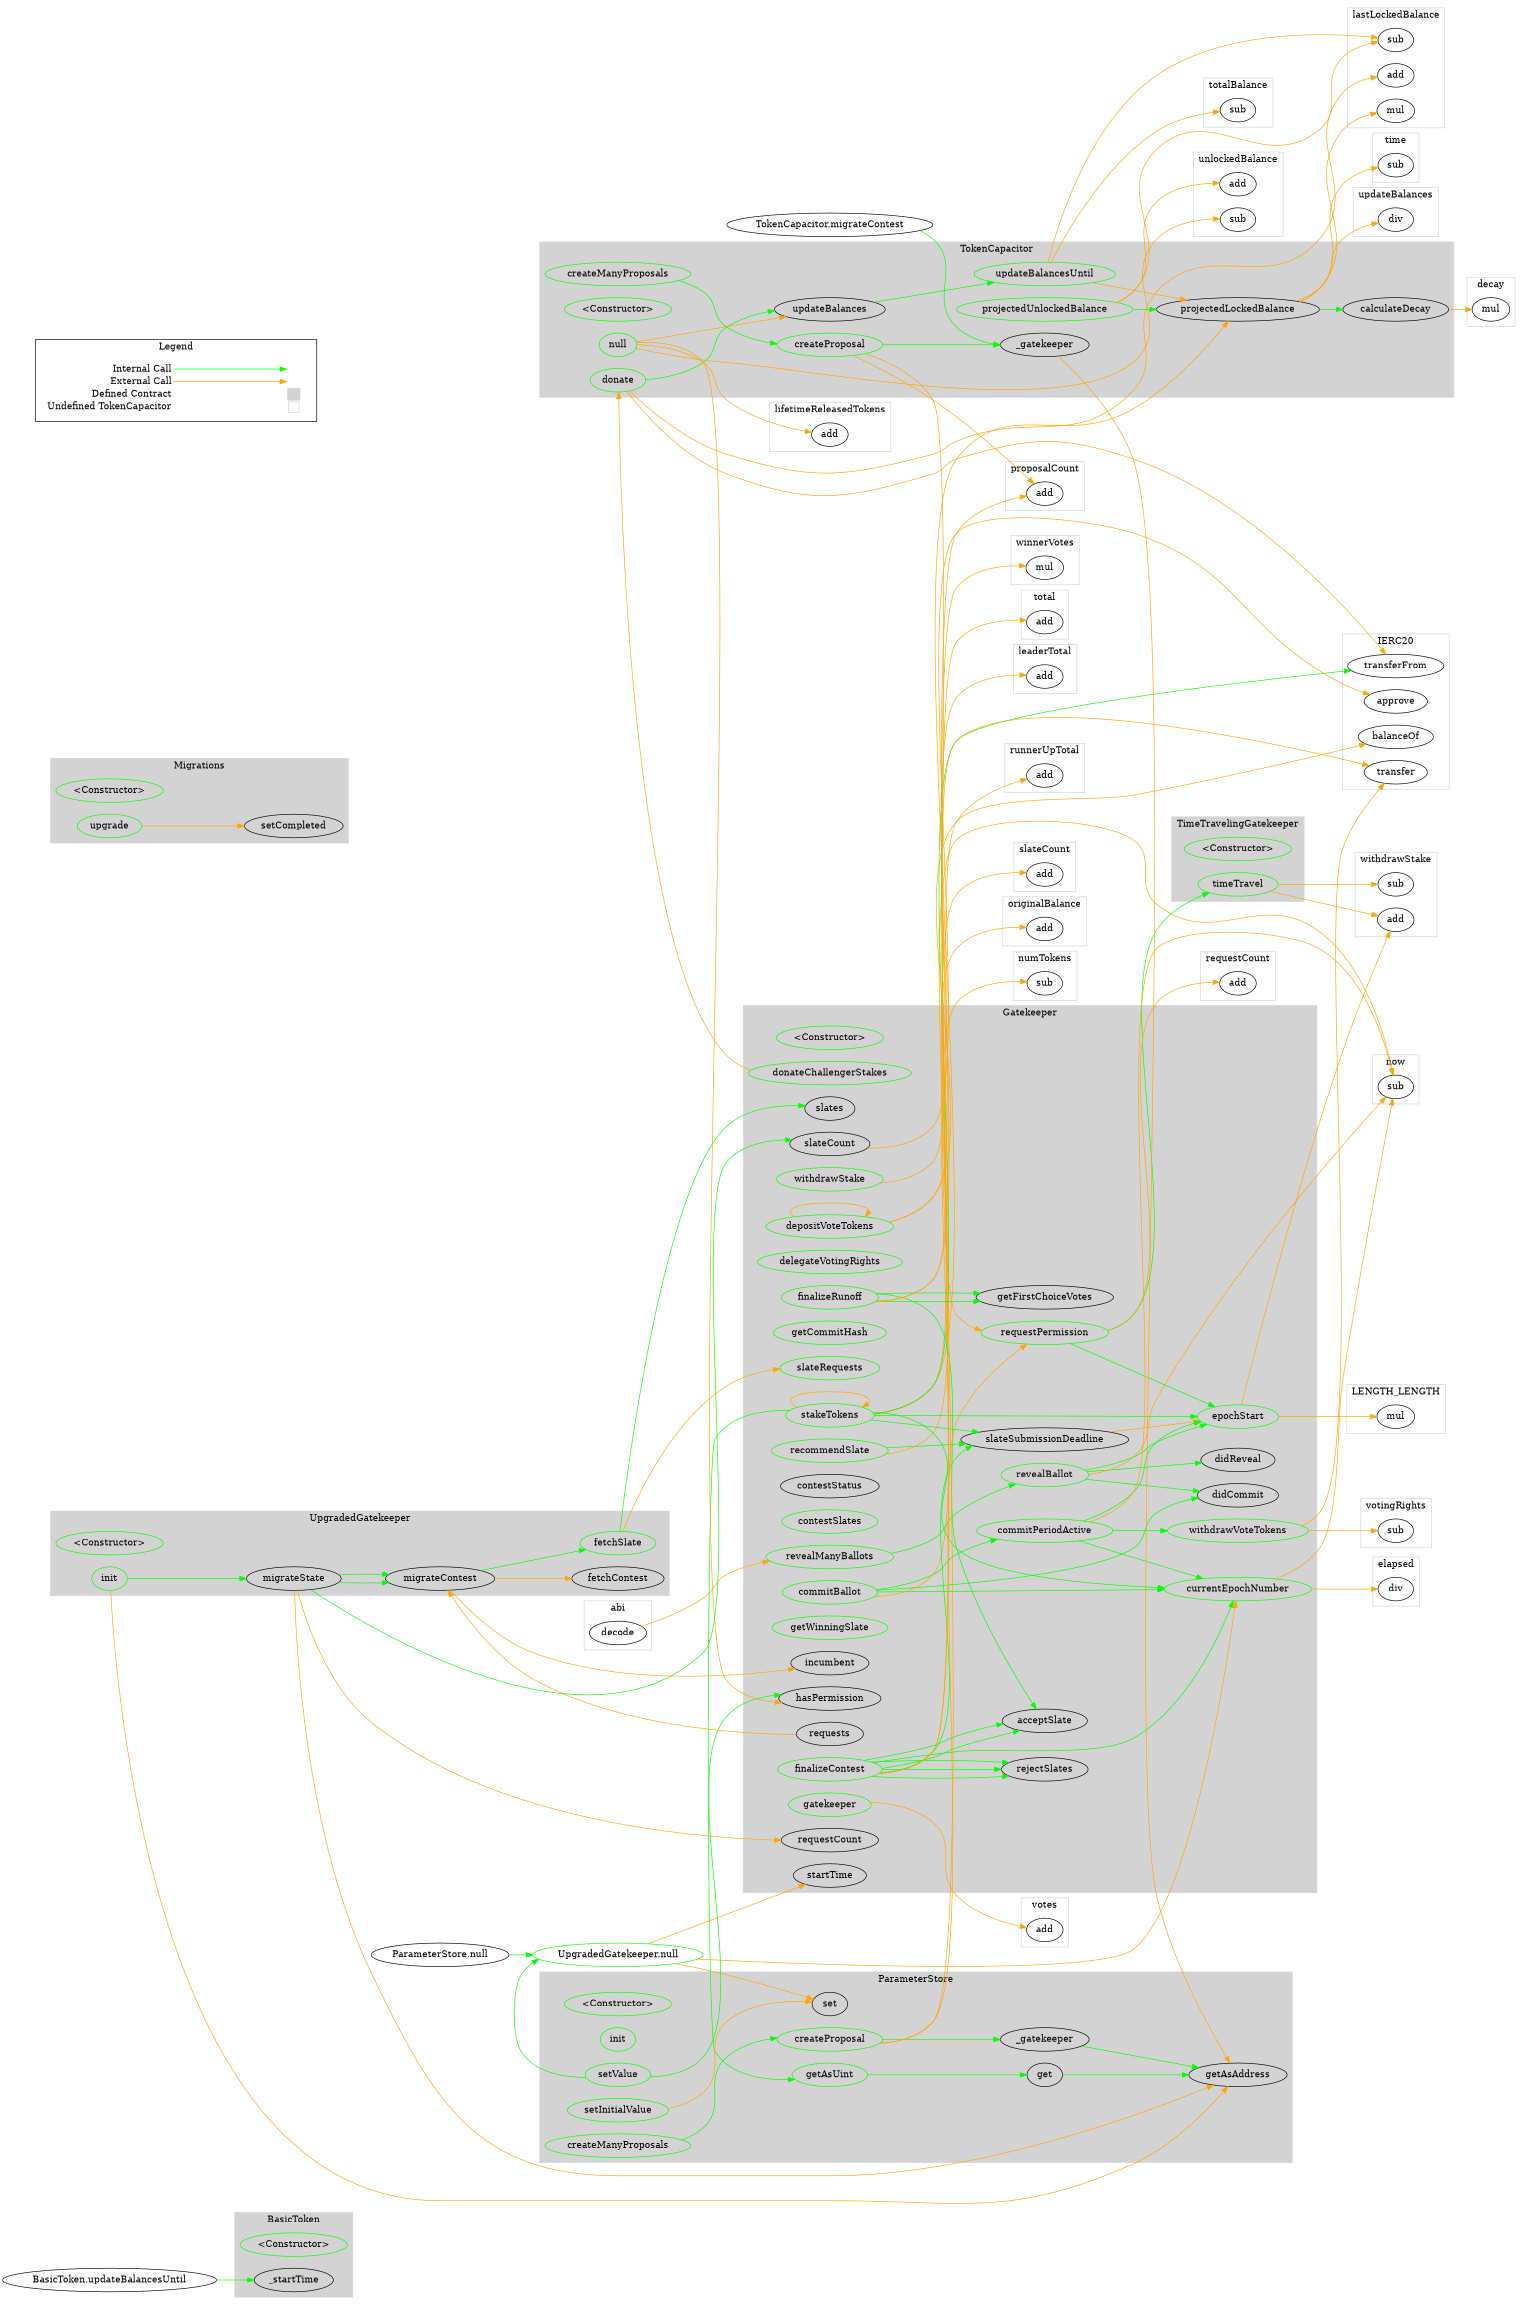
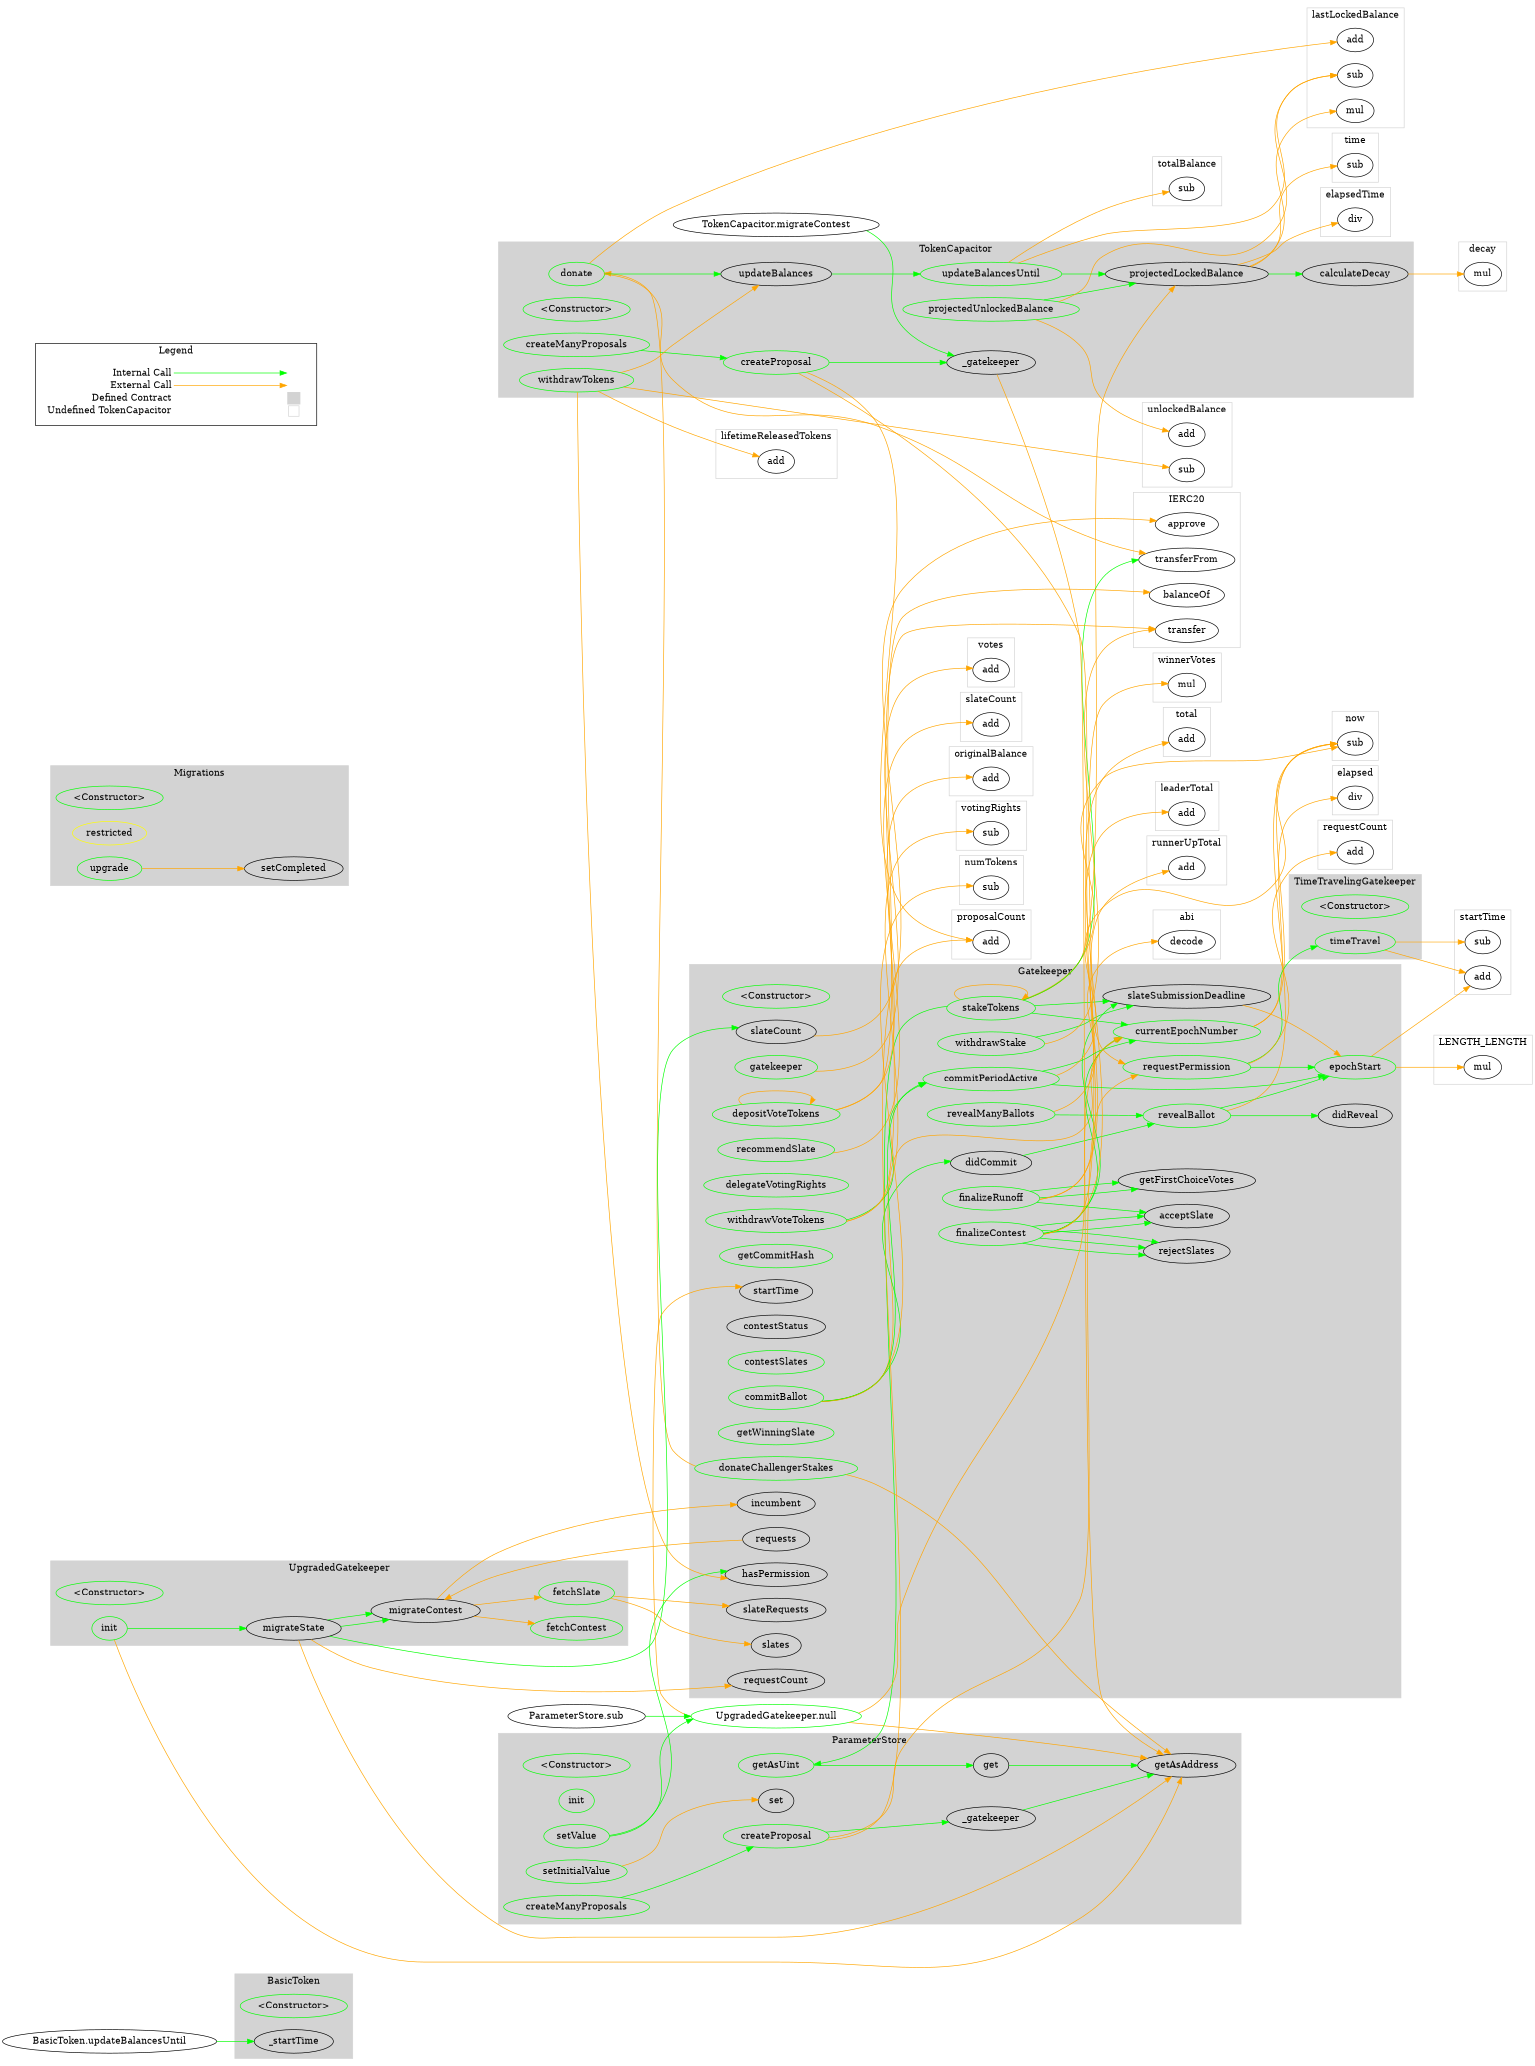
(1396, 195) -> (1356, 195)
(1139, 291) -> (1080, 274)
(618, 345) -> (577, 380)
none -> (110, 833)
(1396, 860) -> (1483, 917)
(662, 1285) -> (674, 1628)
(830, 1368) -> (776, 1610)
(1032, 1416) -> none
(925, 1446) -> (1068, 1029)
(1129, 1484) -> (1079, 1142)
(1137, 1531) -> (892, 1158)
(530, 1561) -> (504, 1602)
(618, 1579) -> (577, 1628)
(1018, 1591) -> (908, 1142)
(705, 1597) -> (1089, 1018)
none -> (1013, 1602)
(440, 1955) -> (577, 1716)
(742, 1979) -> (995, 1737)
